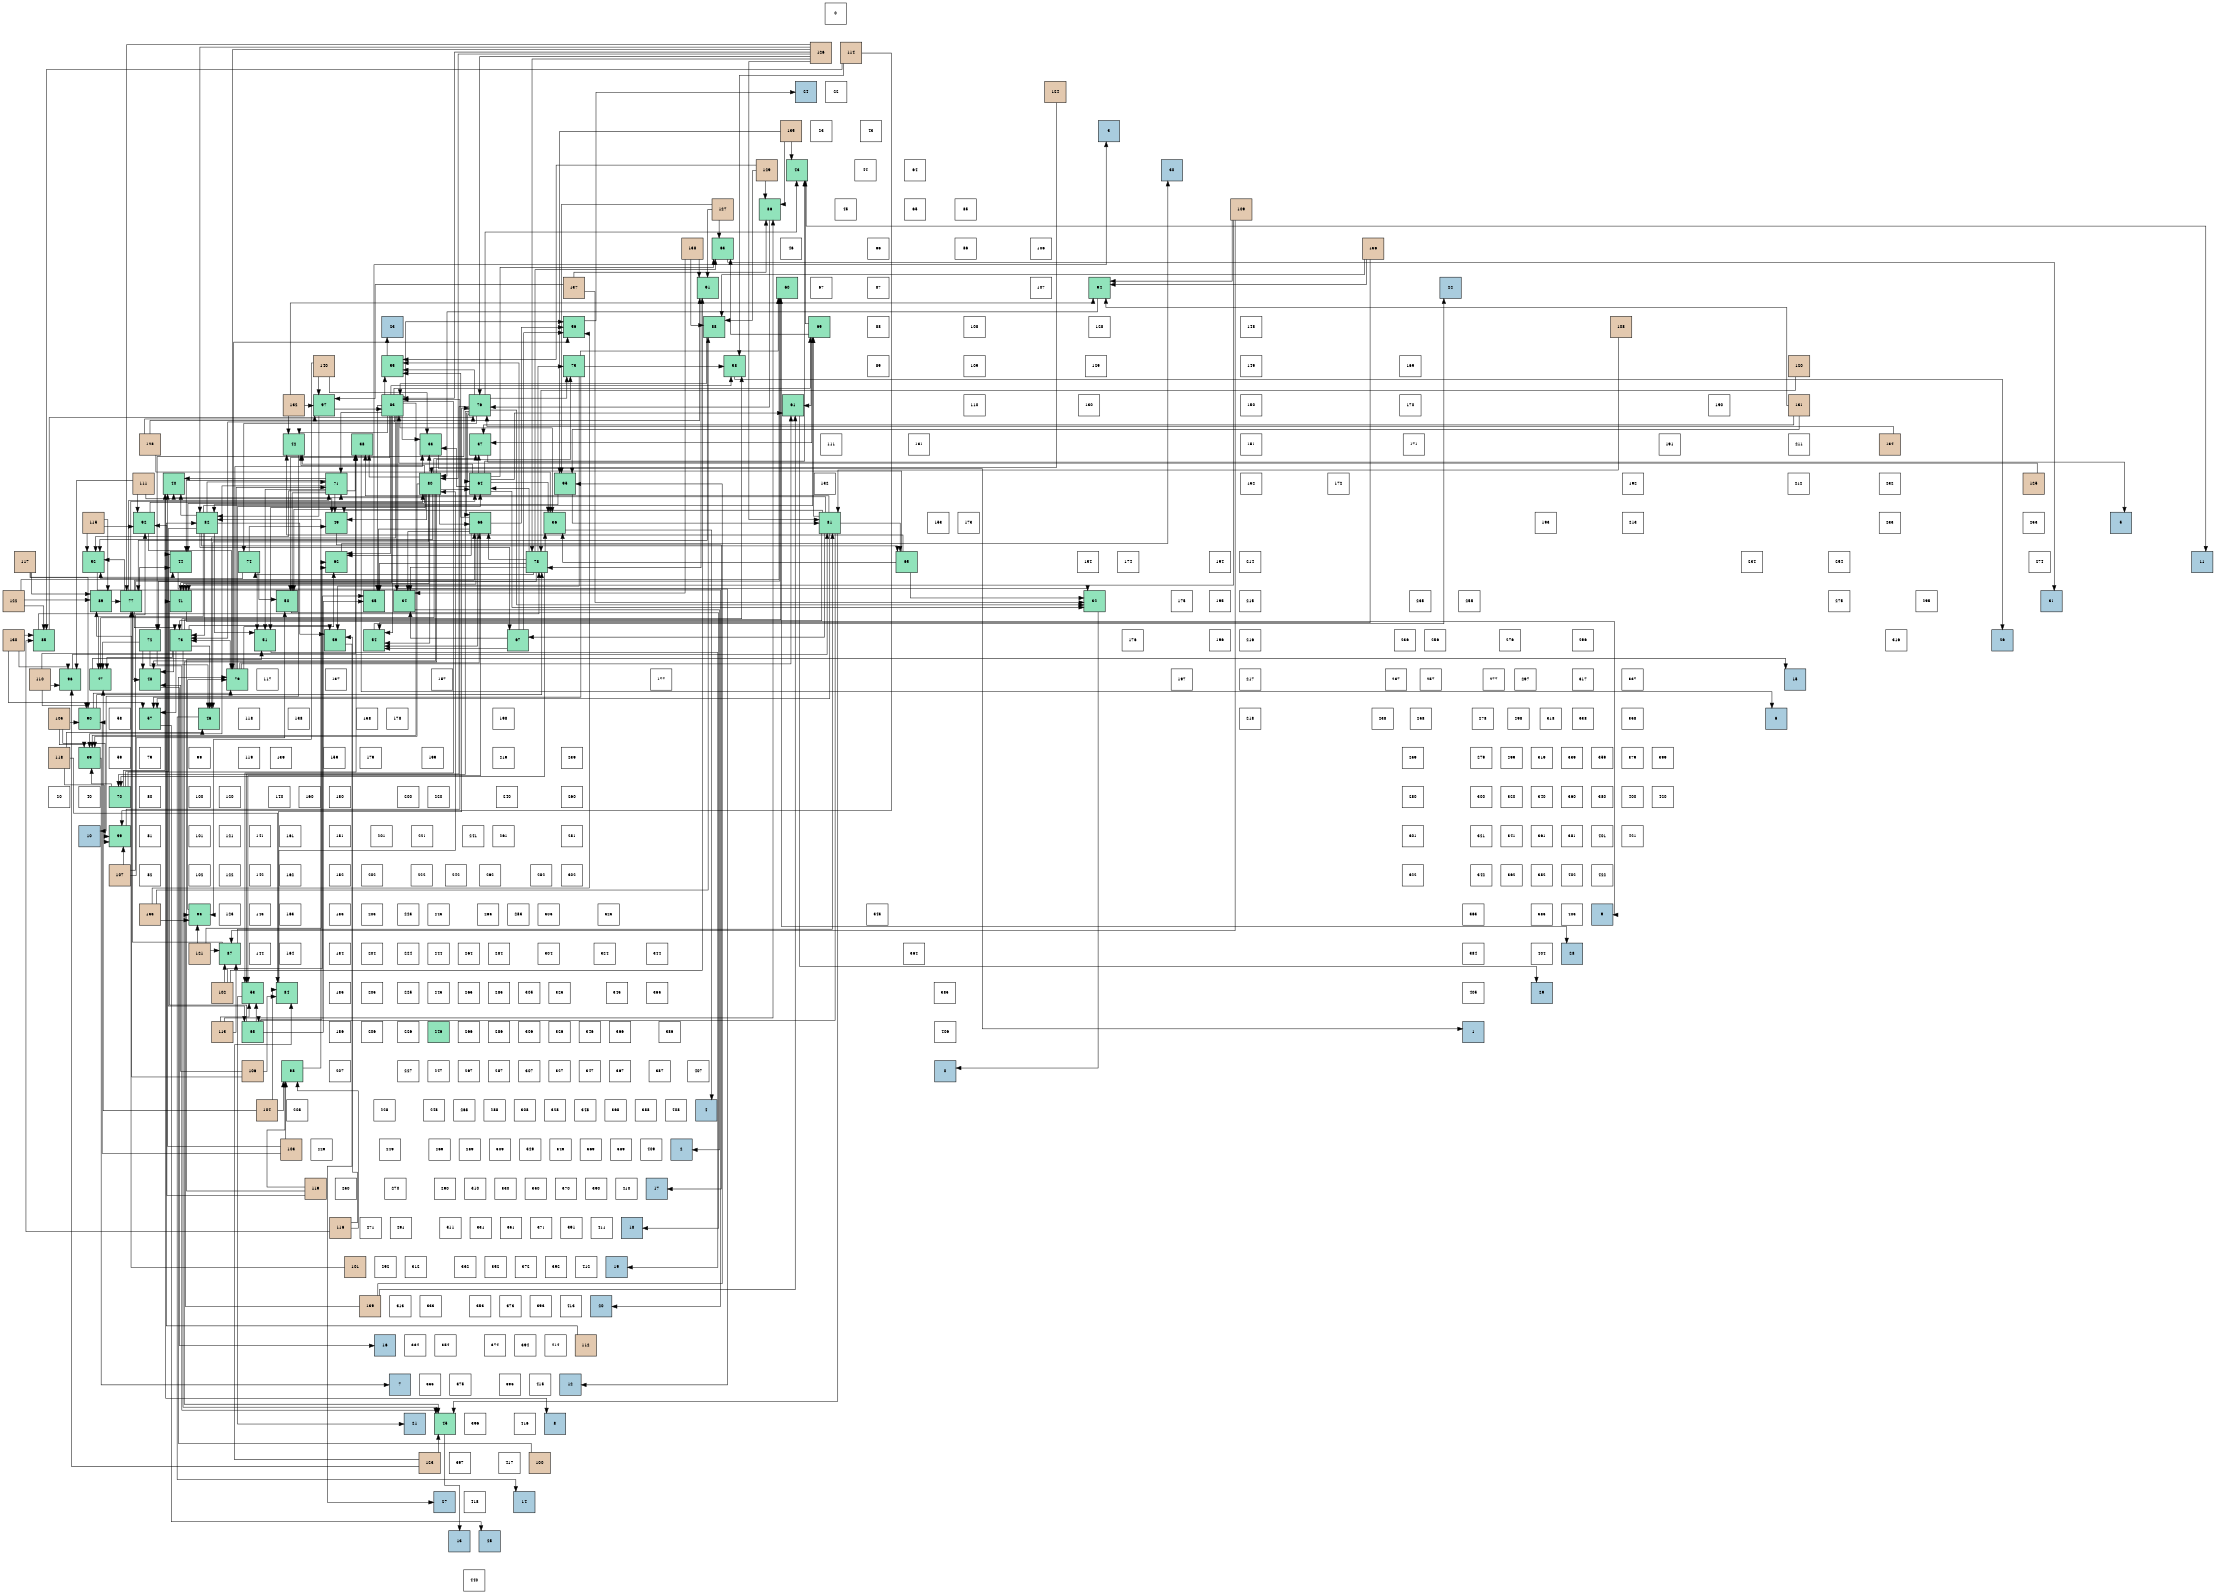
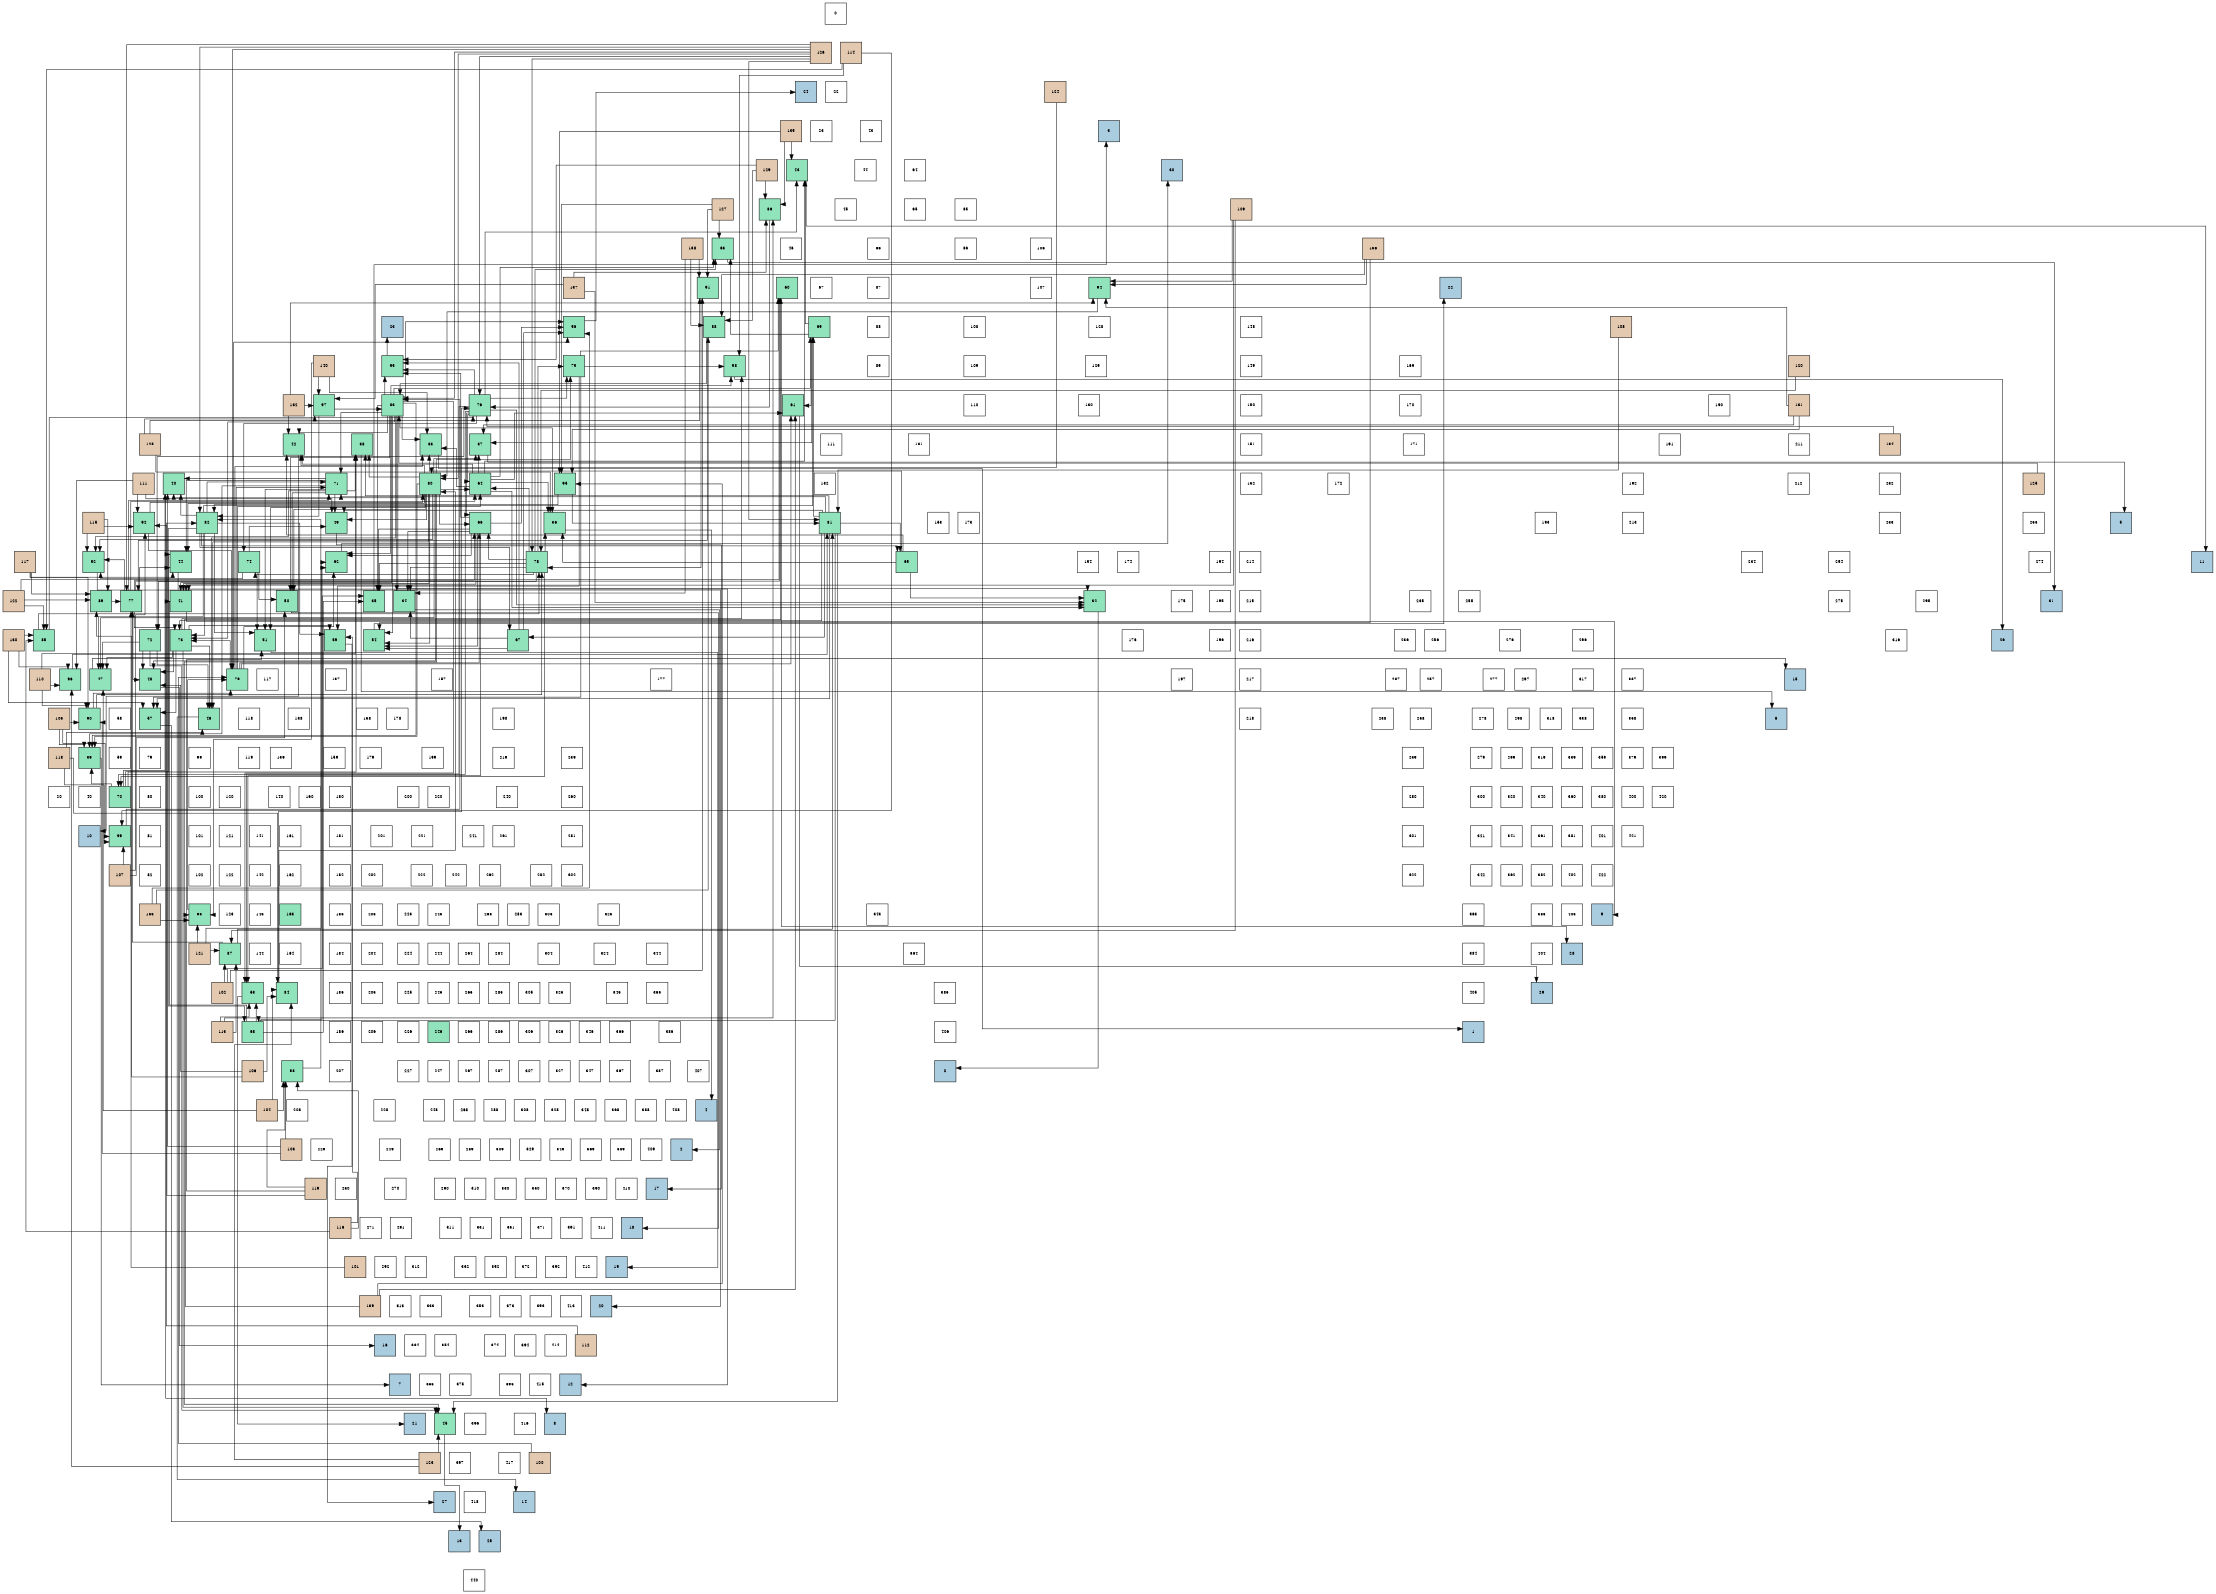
(290, 915) -> (290, 915)
